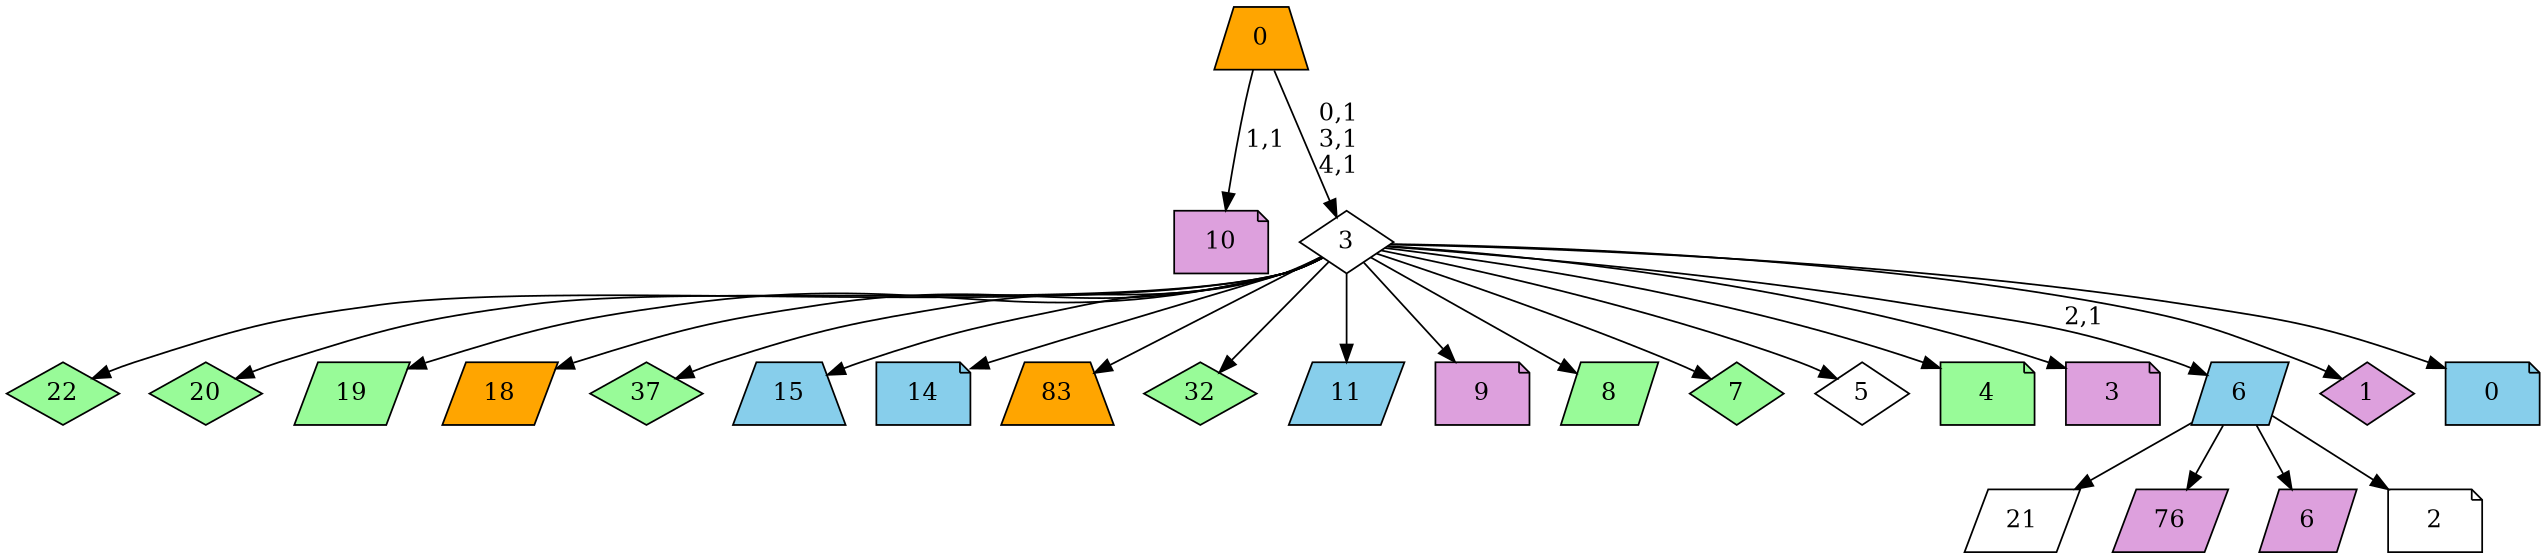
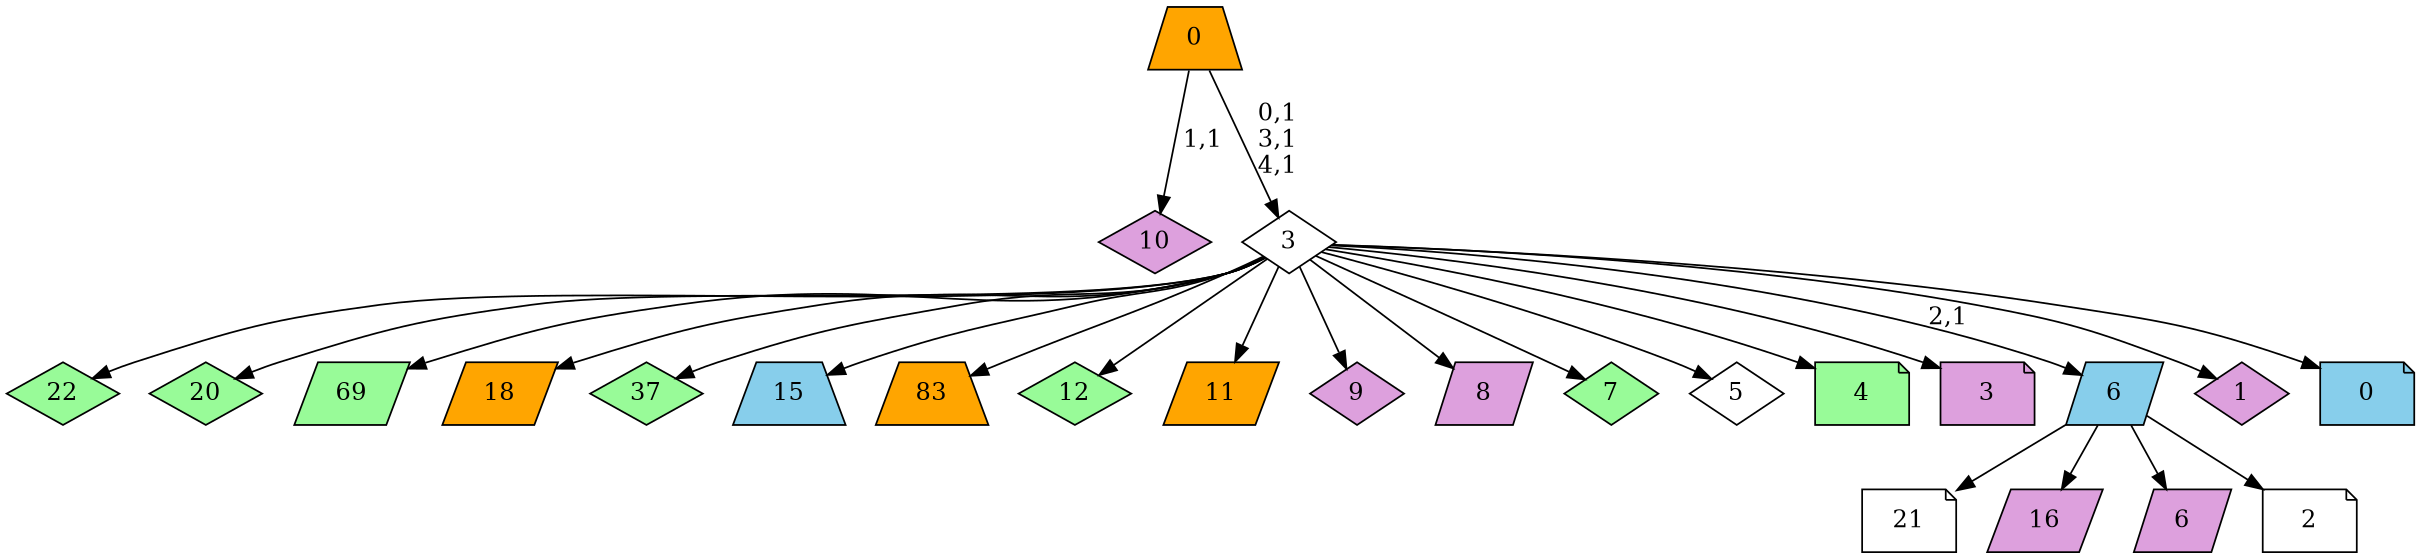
(1221, 242) -> (1155, 242)
(352, 394) -> (352, 394)
(923, 394) -> none
(1200, 394) -> (1075, 394)
(1347, 394) -> (1221, 394)
(1482, 394) -> (1357, 394)
(1610, 394) -> (1484, 394)
(2022, 521) -> (1909, 521)
(2170, 521) -> (2045, 521)
